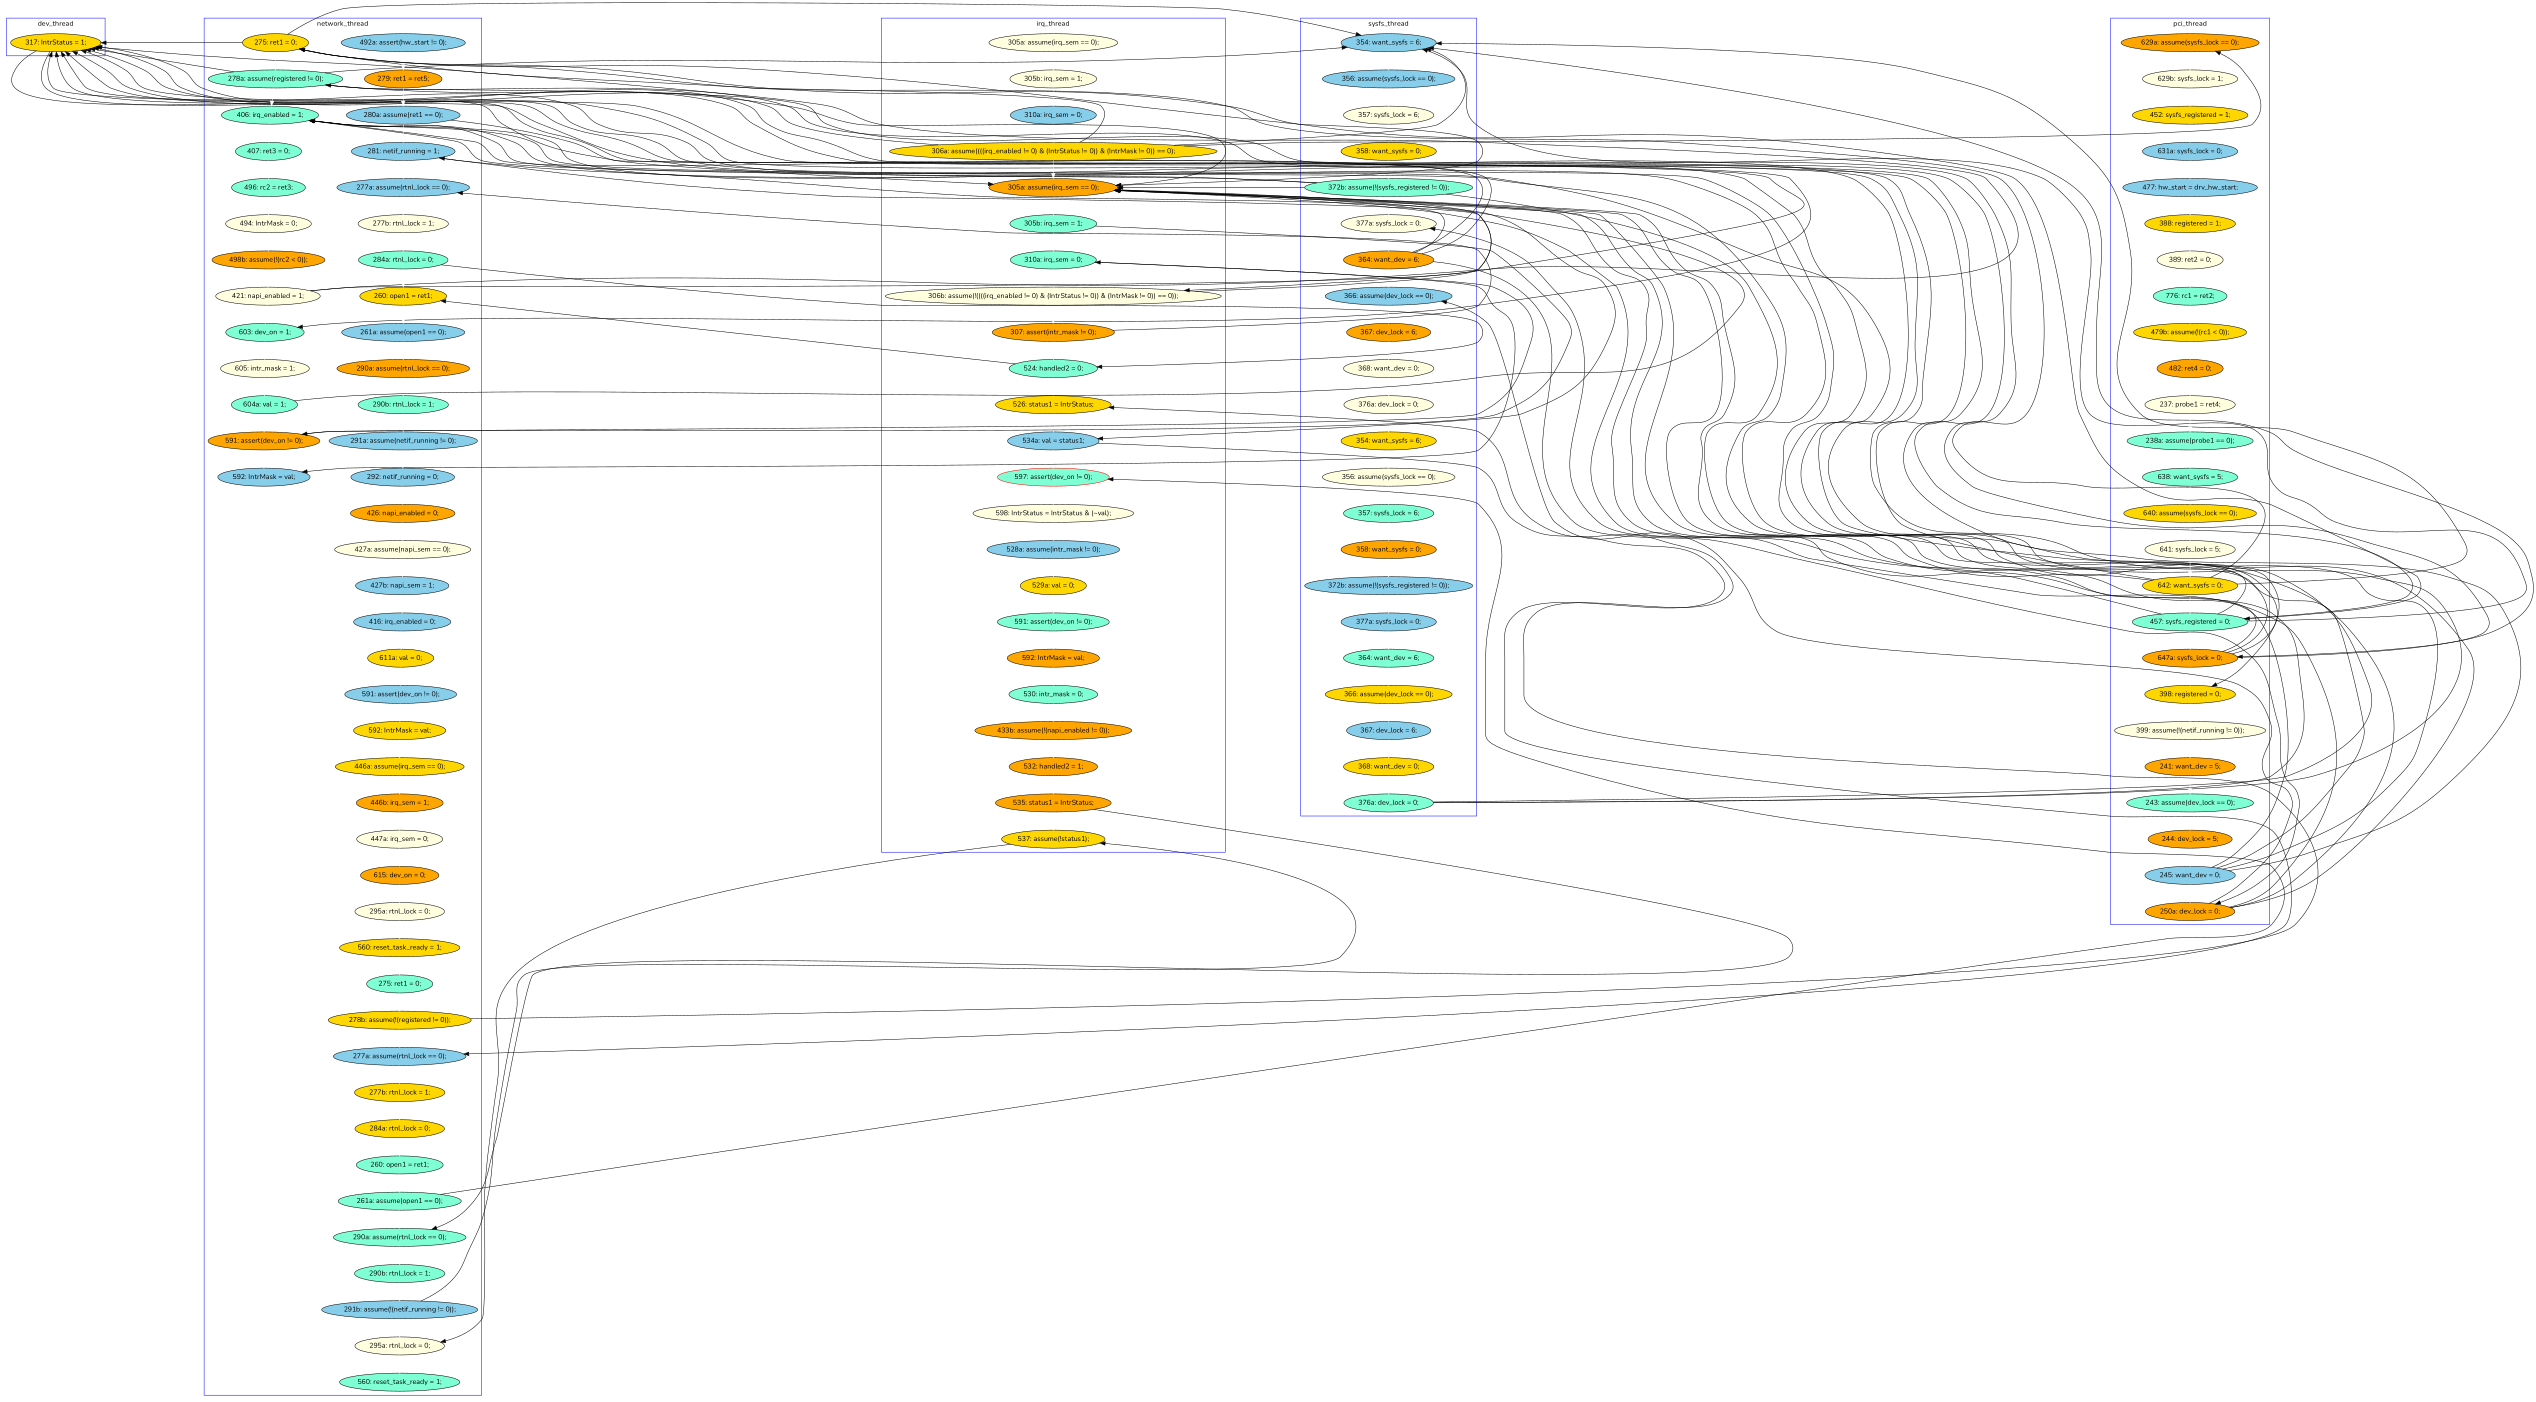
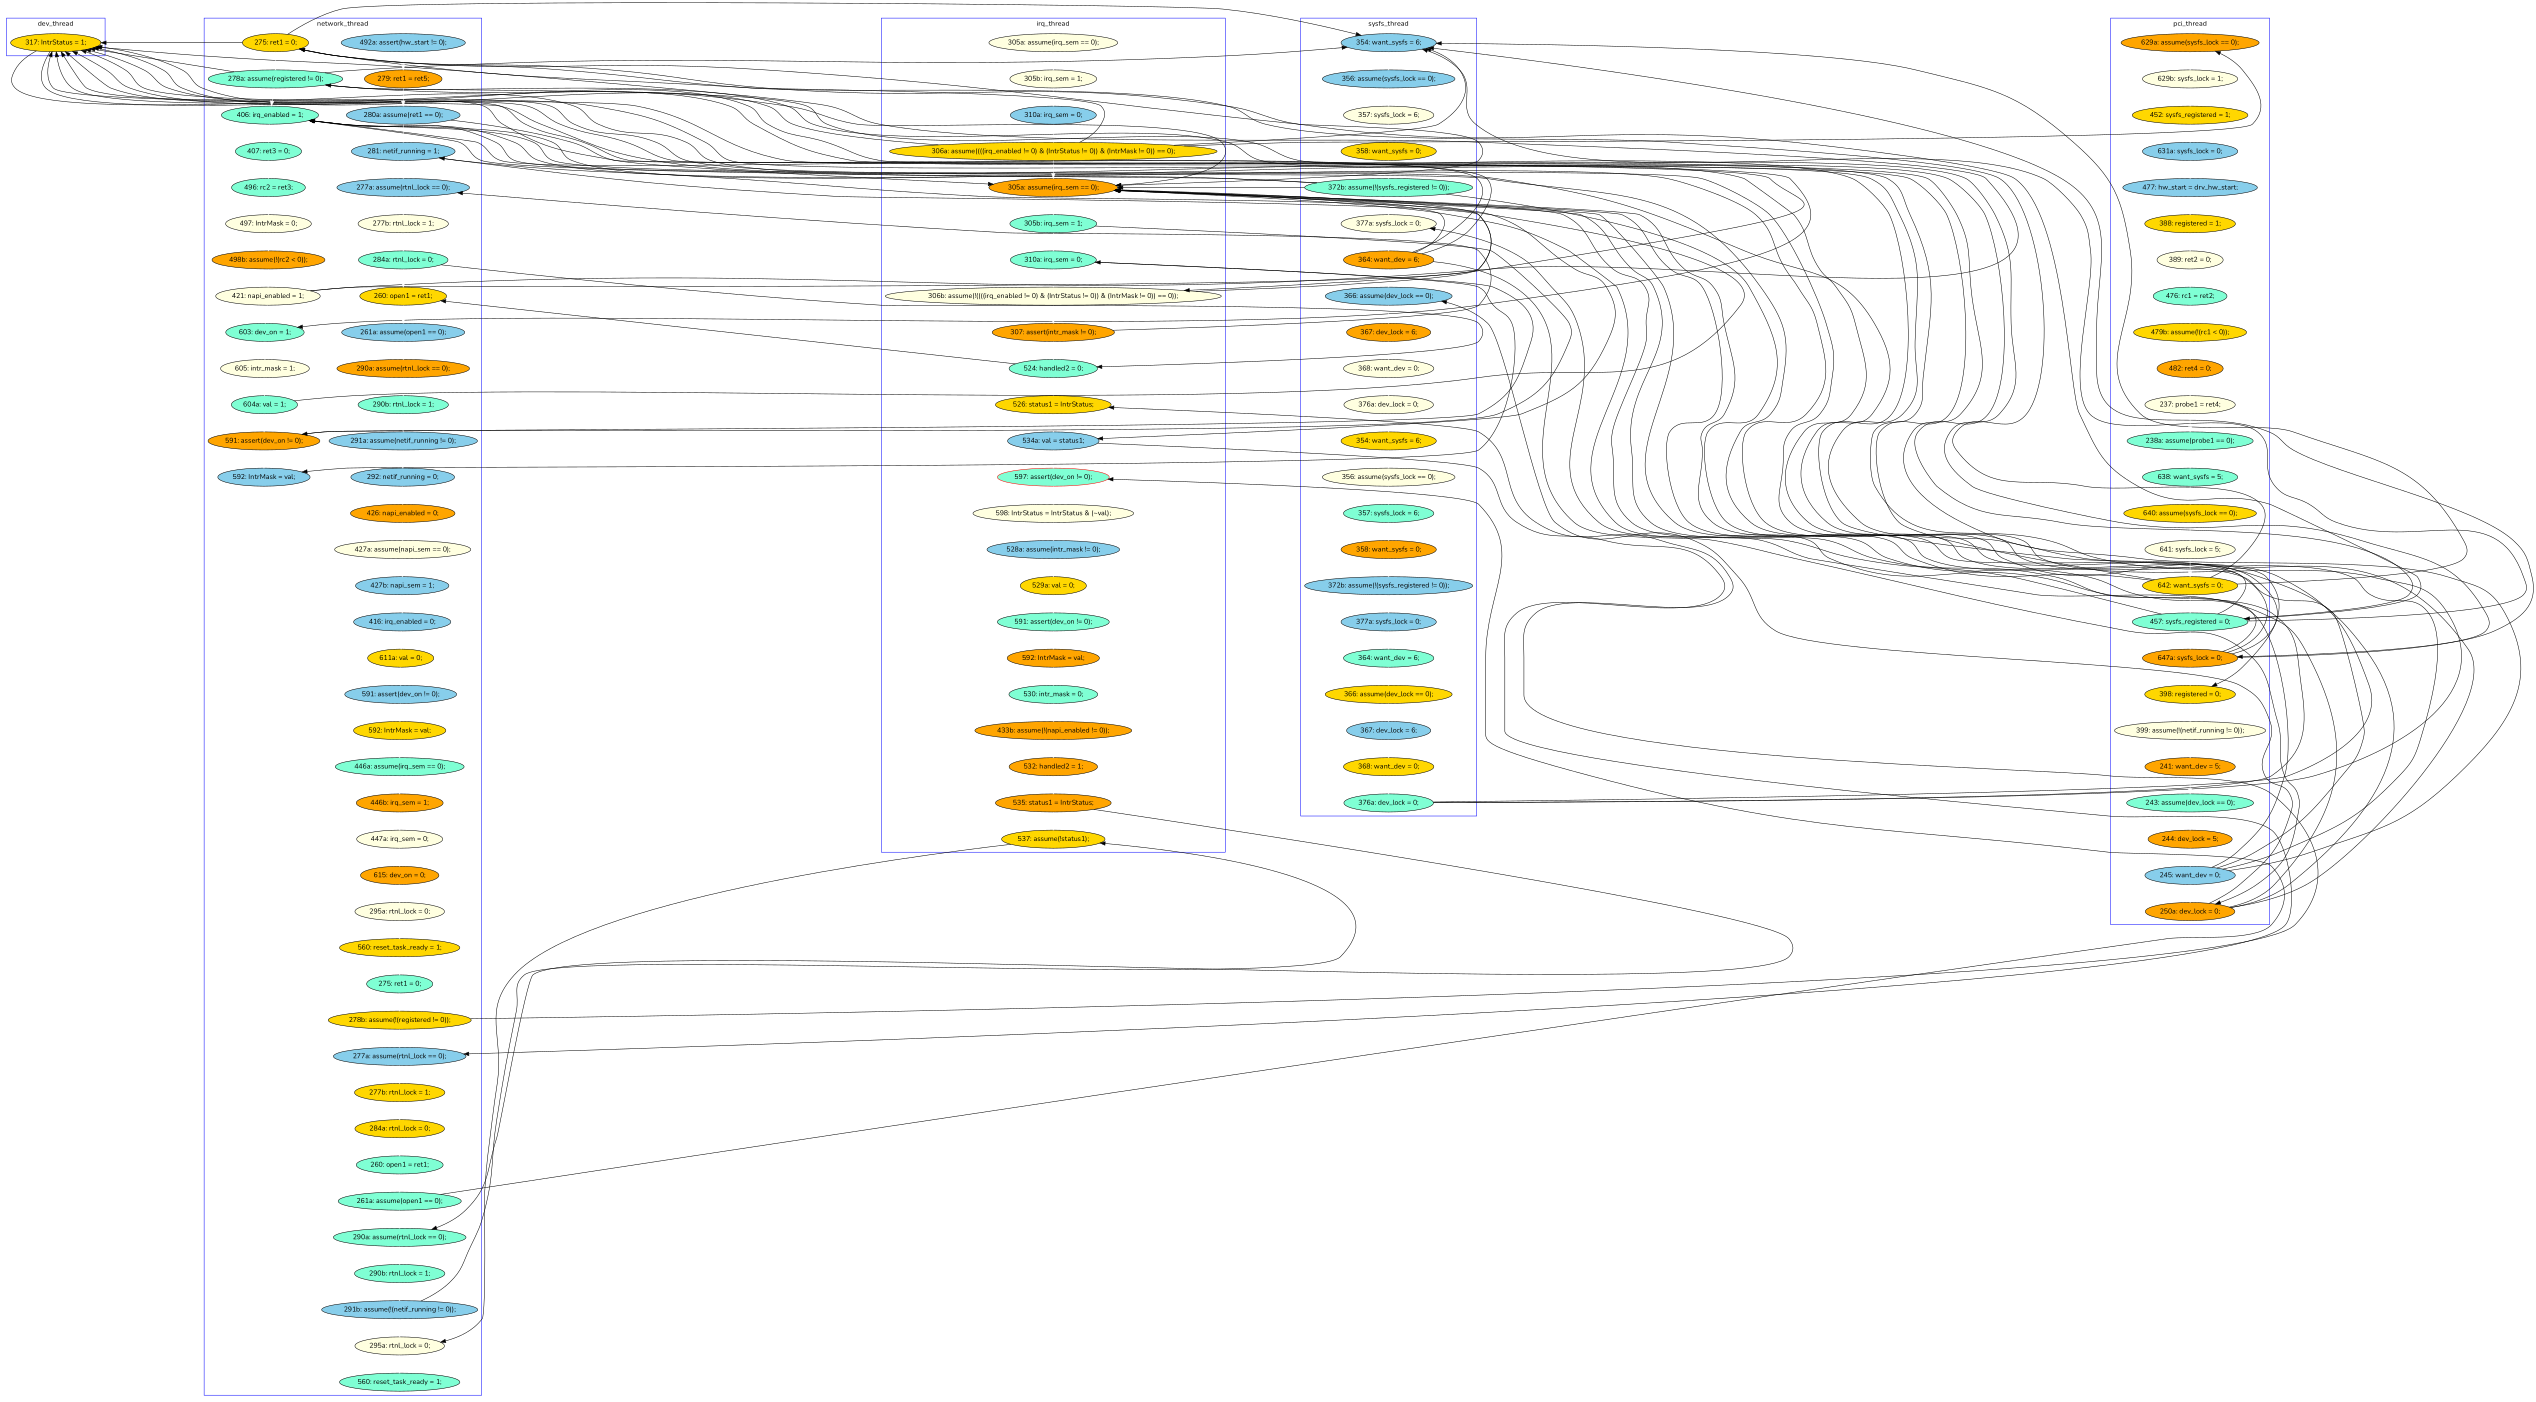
(268, 224) -> (268, 224)
(2190, 296) -> (2190, 296)
(400, 767) -> (400, 767)
